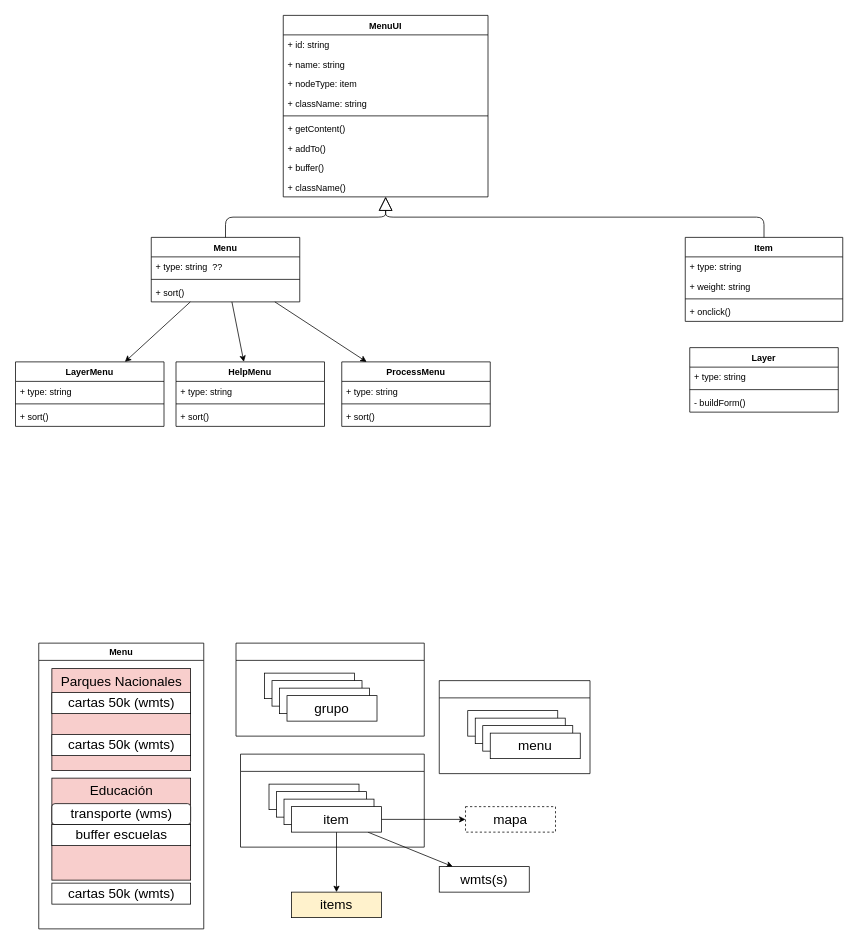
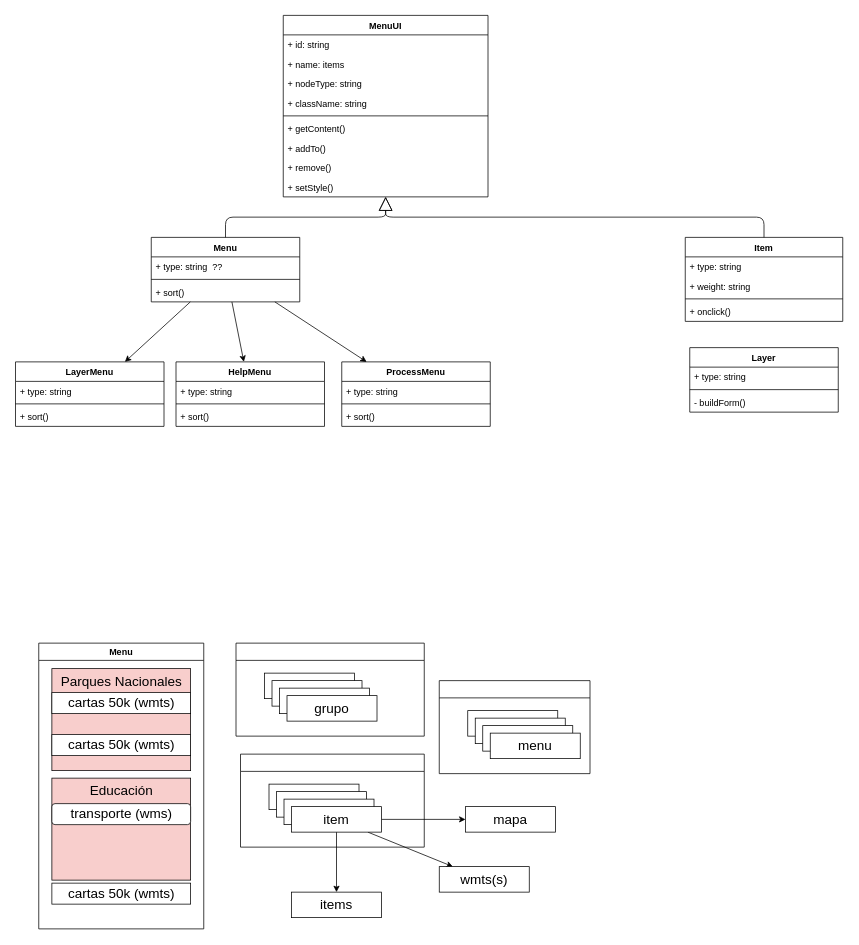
(318, 65) -> (315, 65)
(323, 84) -> (328, 84)
(311, 168) -> (311, 168)
(318, 188) -> (315, 188)
(510, 819) -> (510, 819)
(121, 835) -> none
(336, 905) -> (336, 905)
